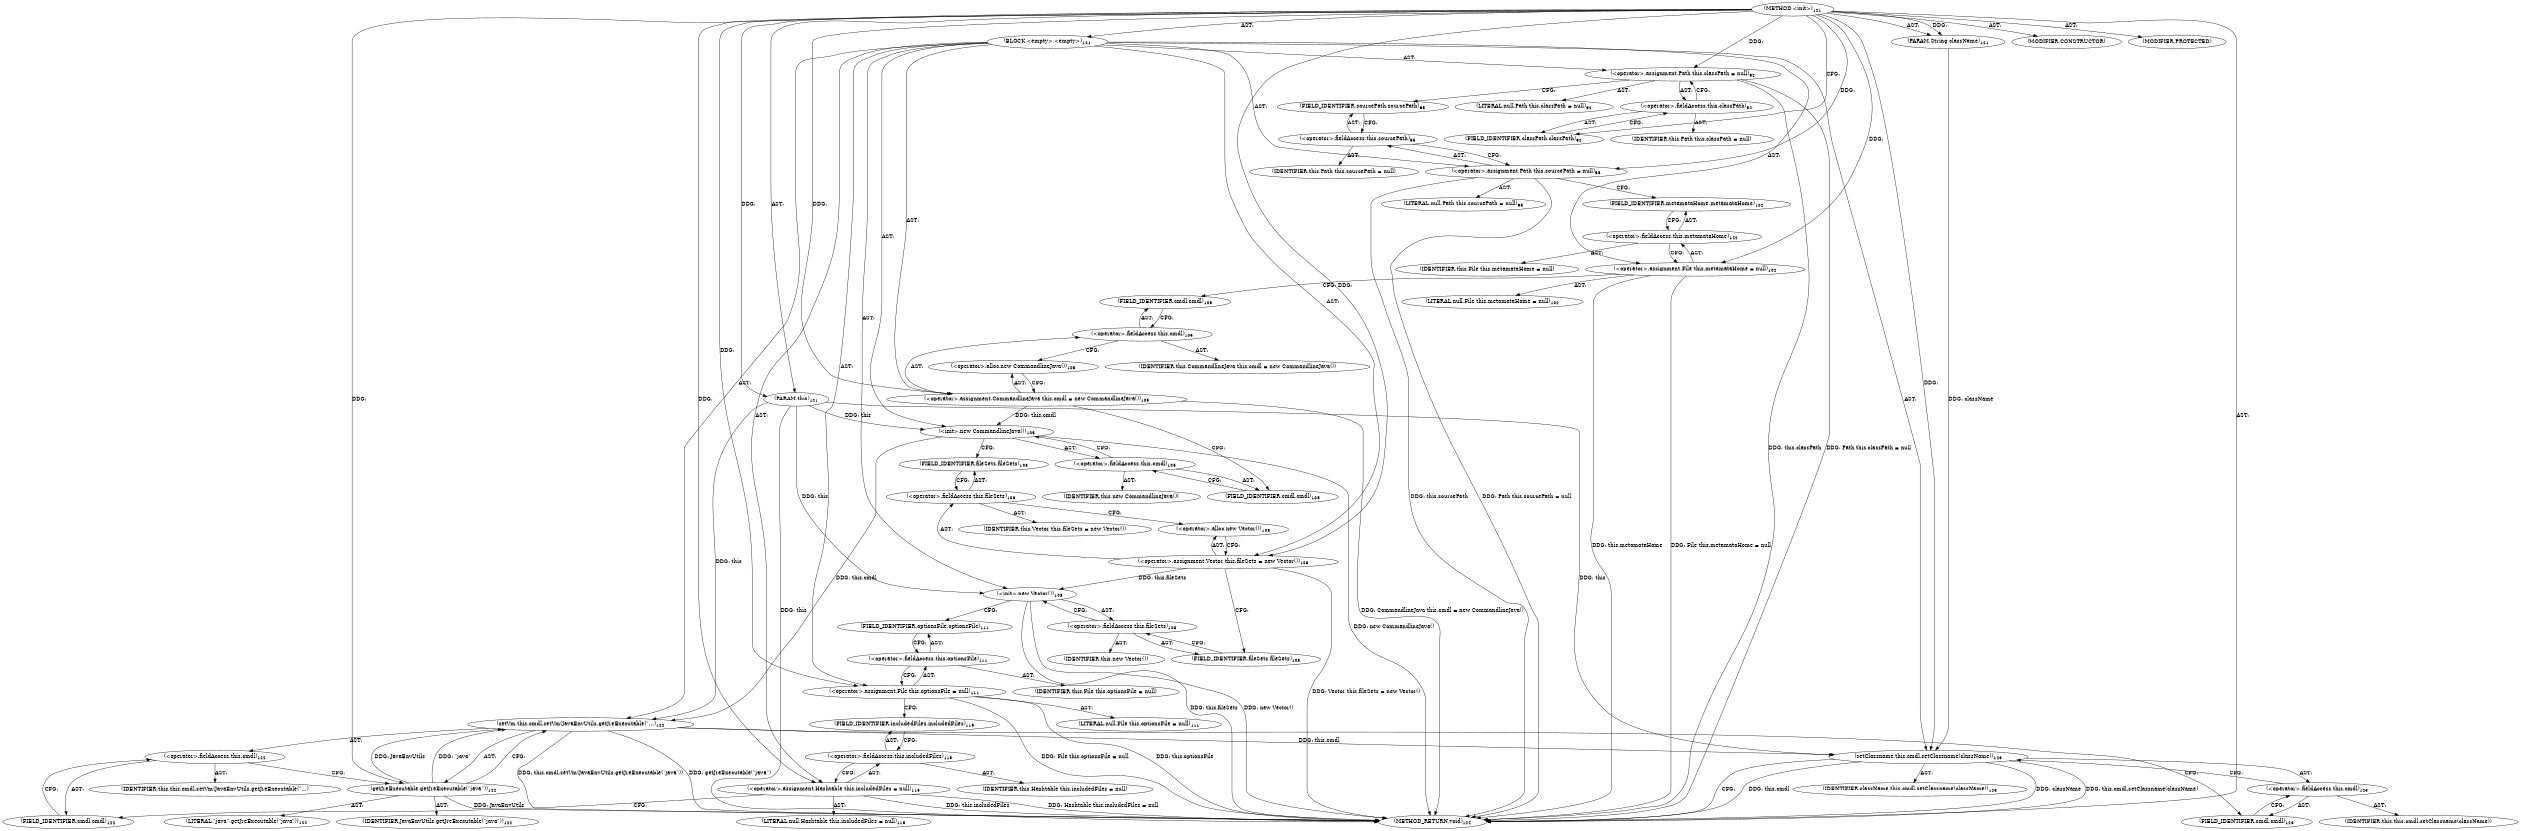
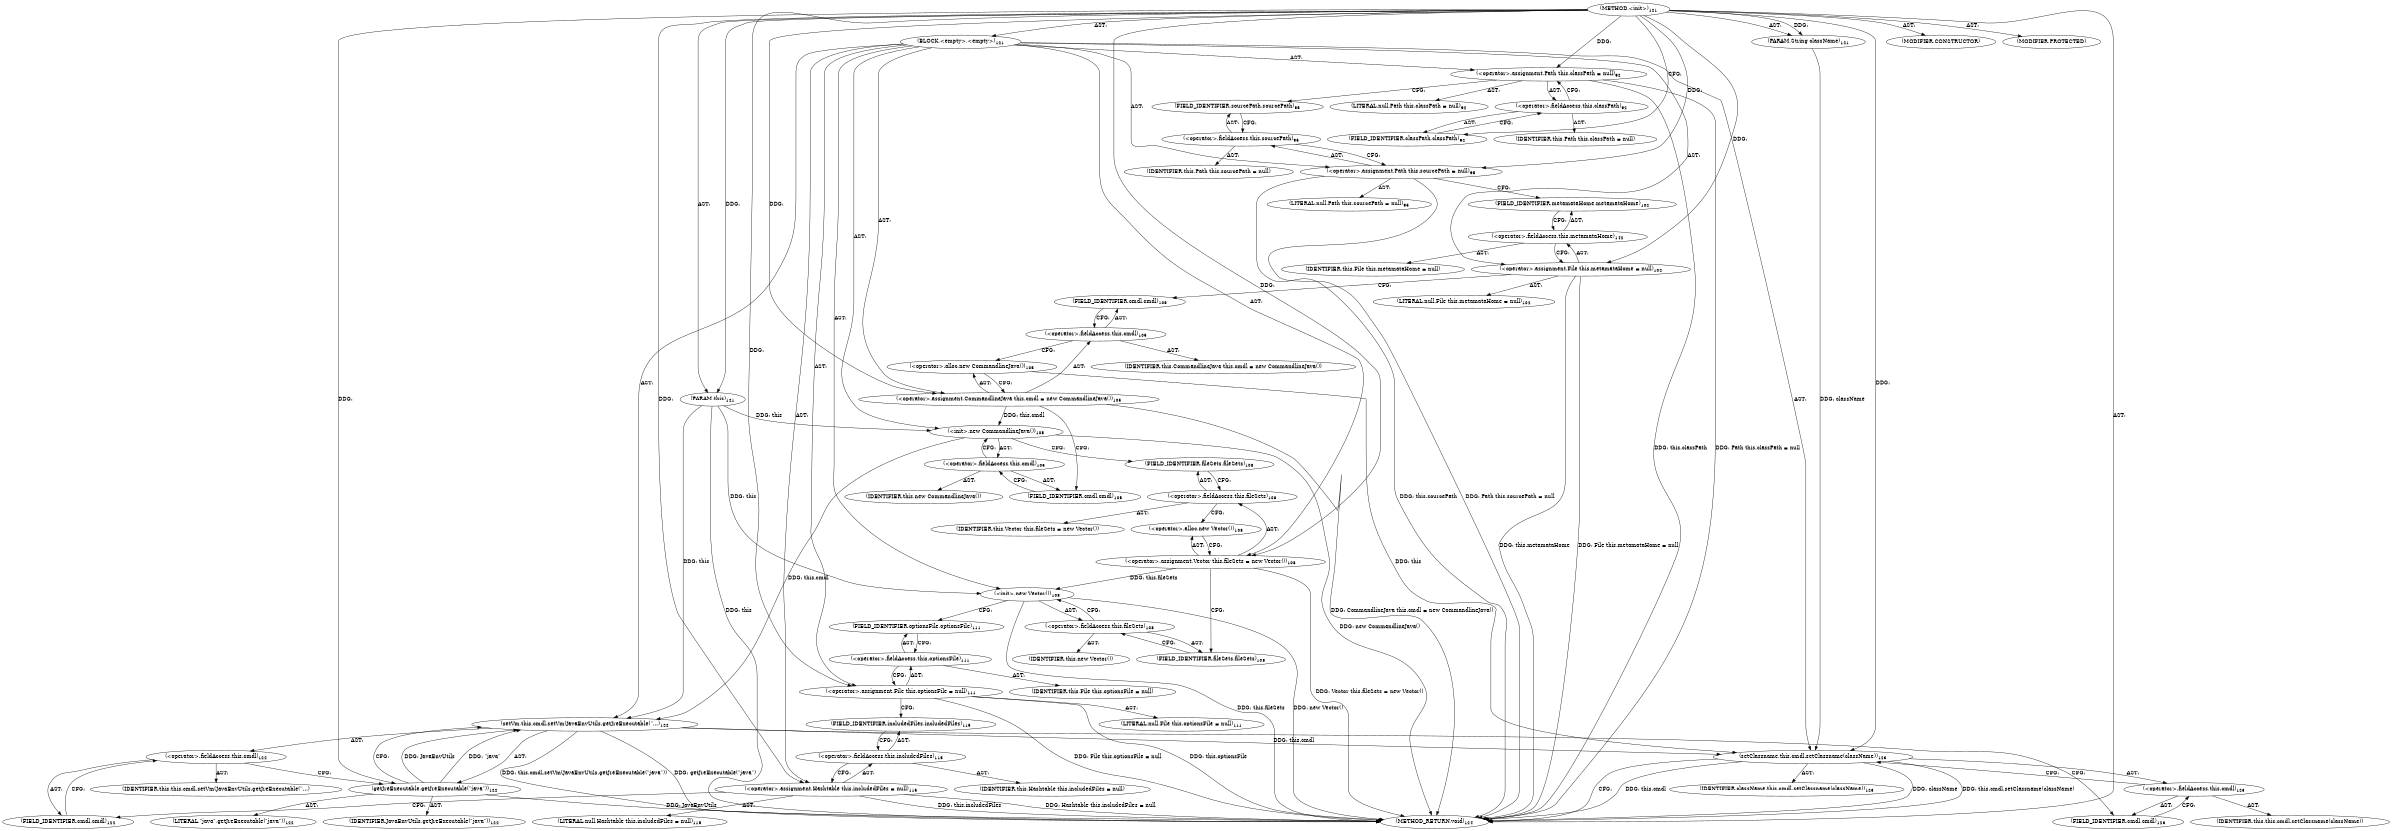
(1463, 419) -> (1385, 549)
